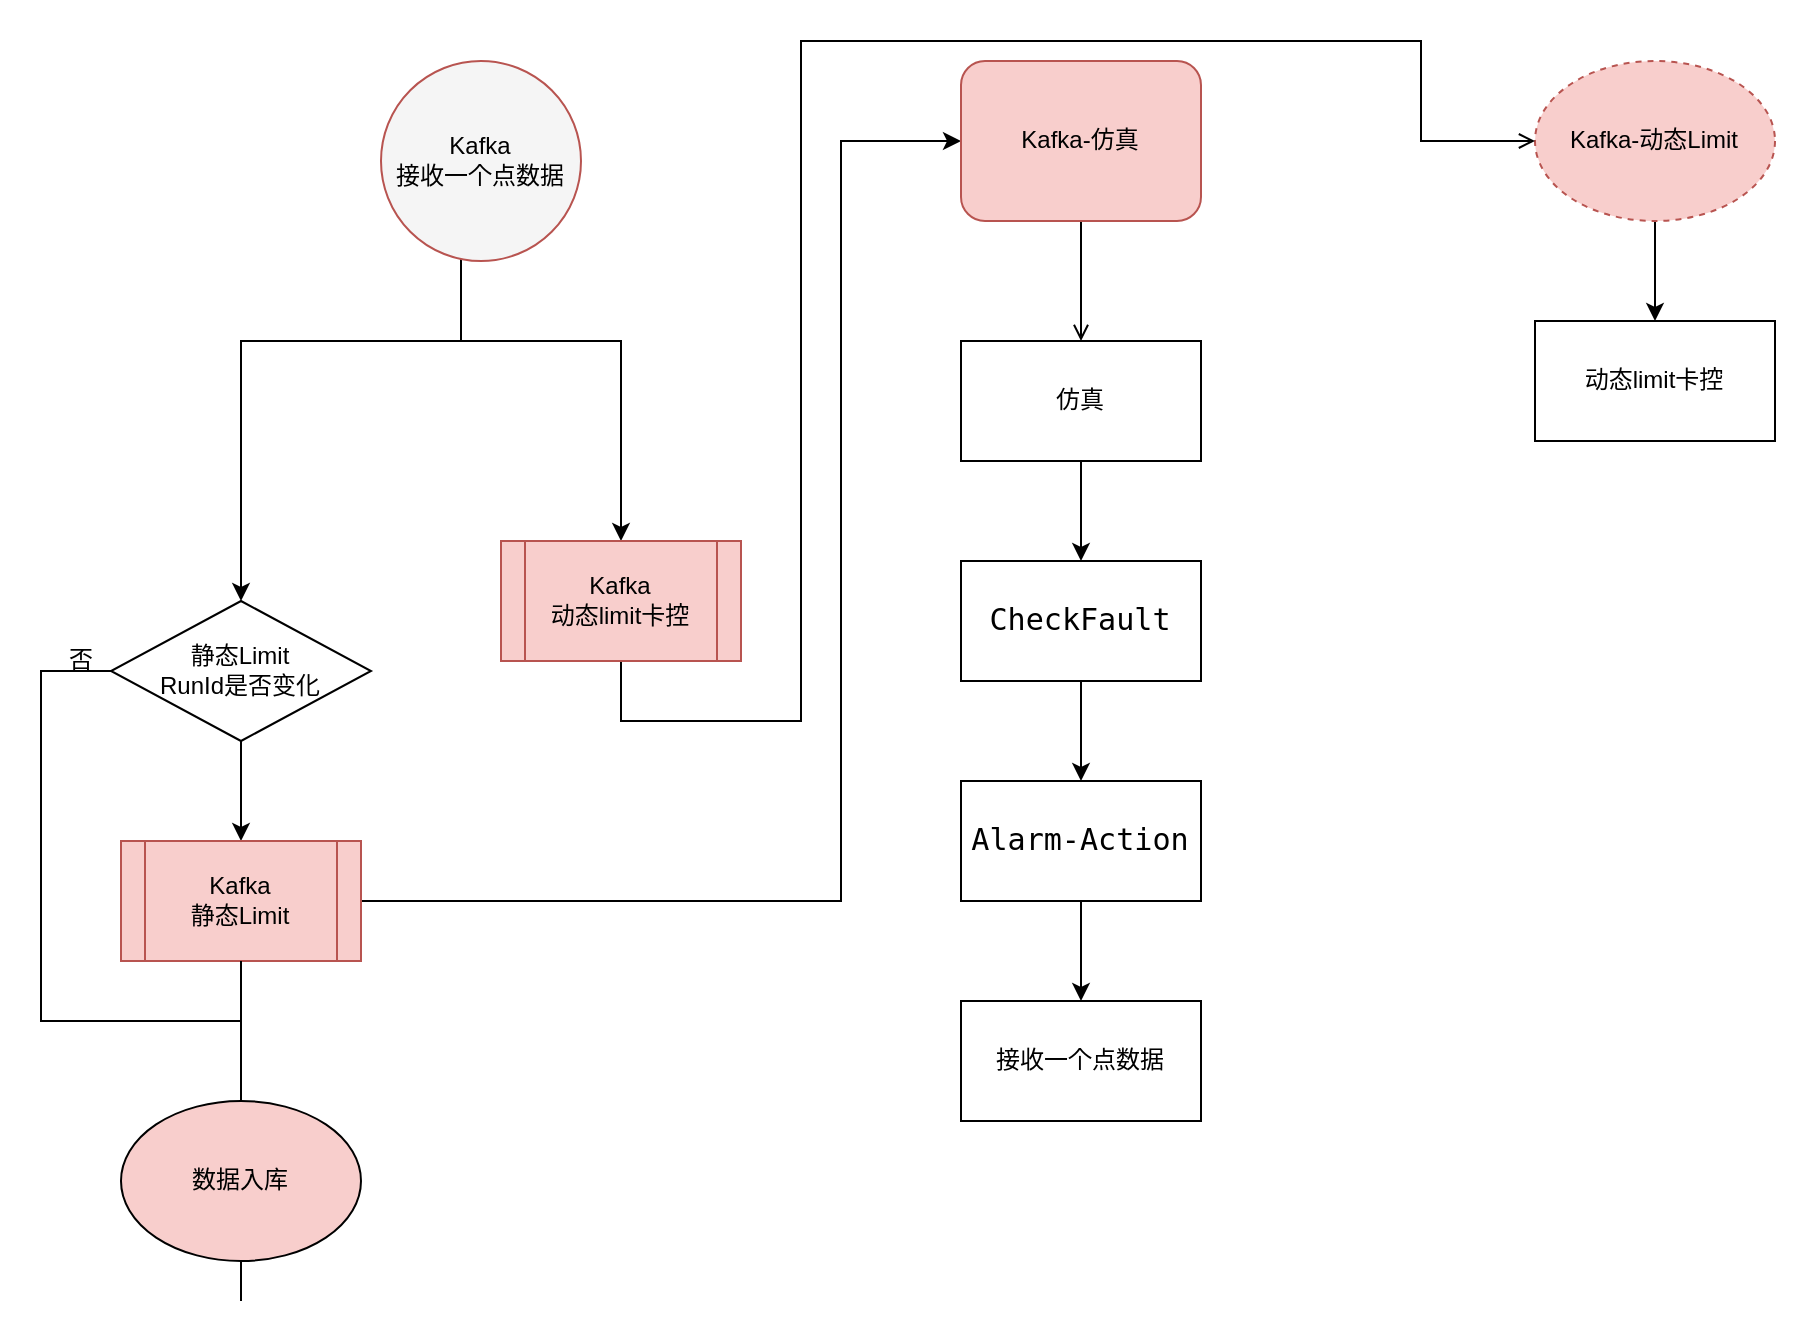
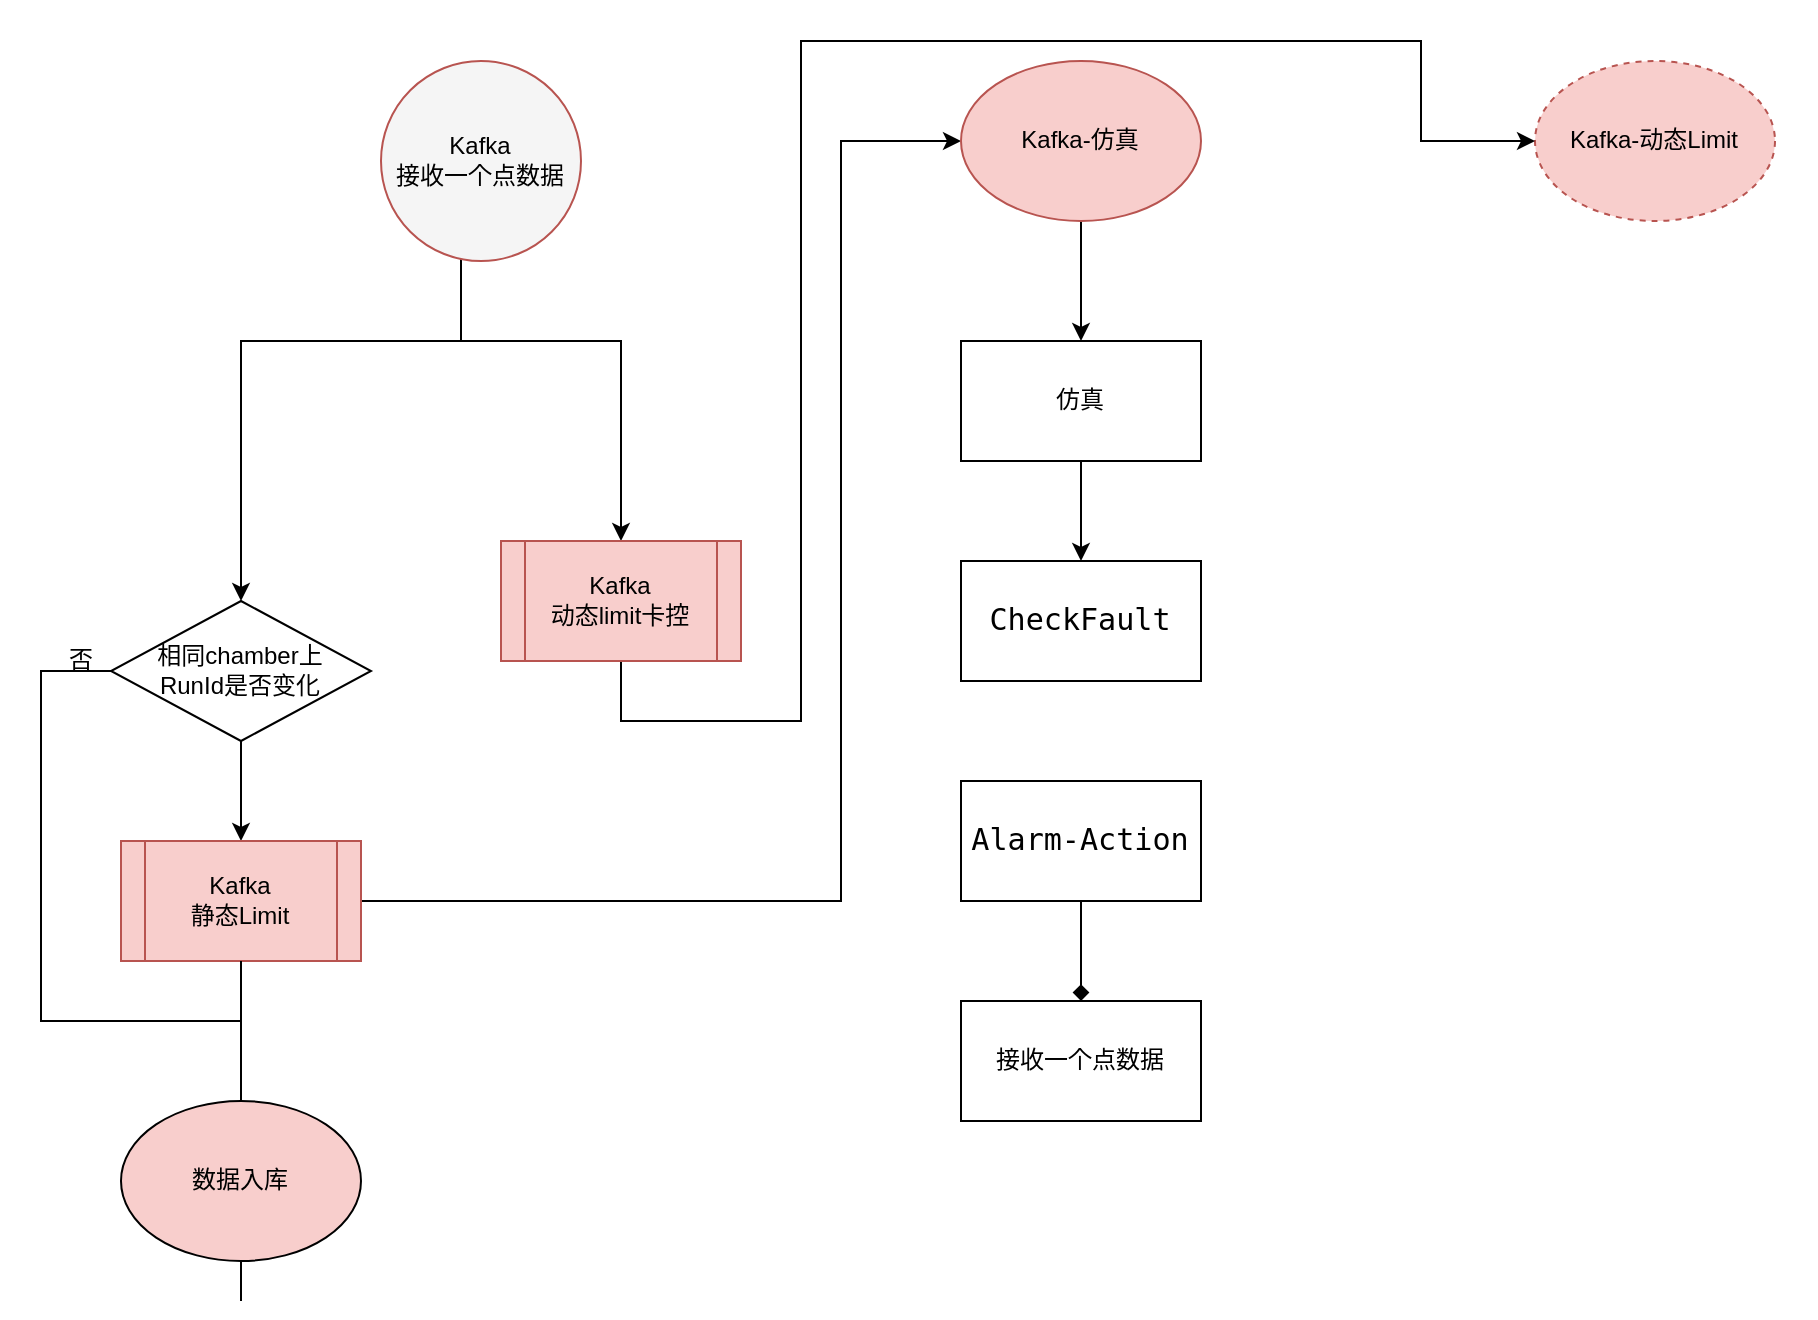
(1081, 141) -> (1081, 141)
(1522, 141) -> (1520, 141)
(1655, 264) -> none
(1081, 328) -> (1081, 326)
(1655, 381) -> none
(241, 671) -> (241, 671)
(1081, 724) -> none
(1081, 986) -> (1081, 985)
